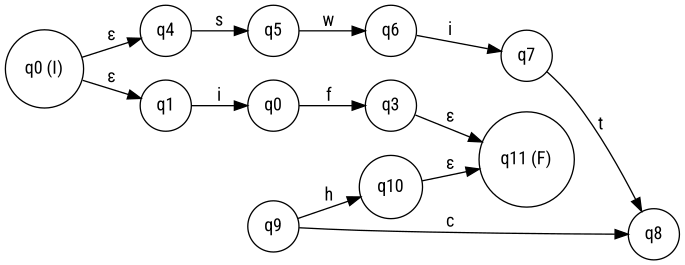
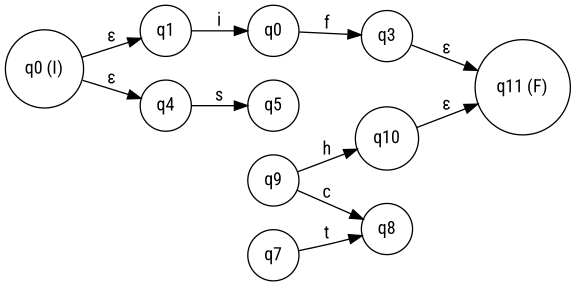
(391, 31) -> none
